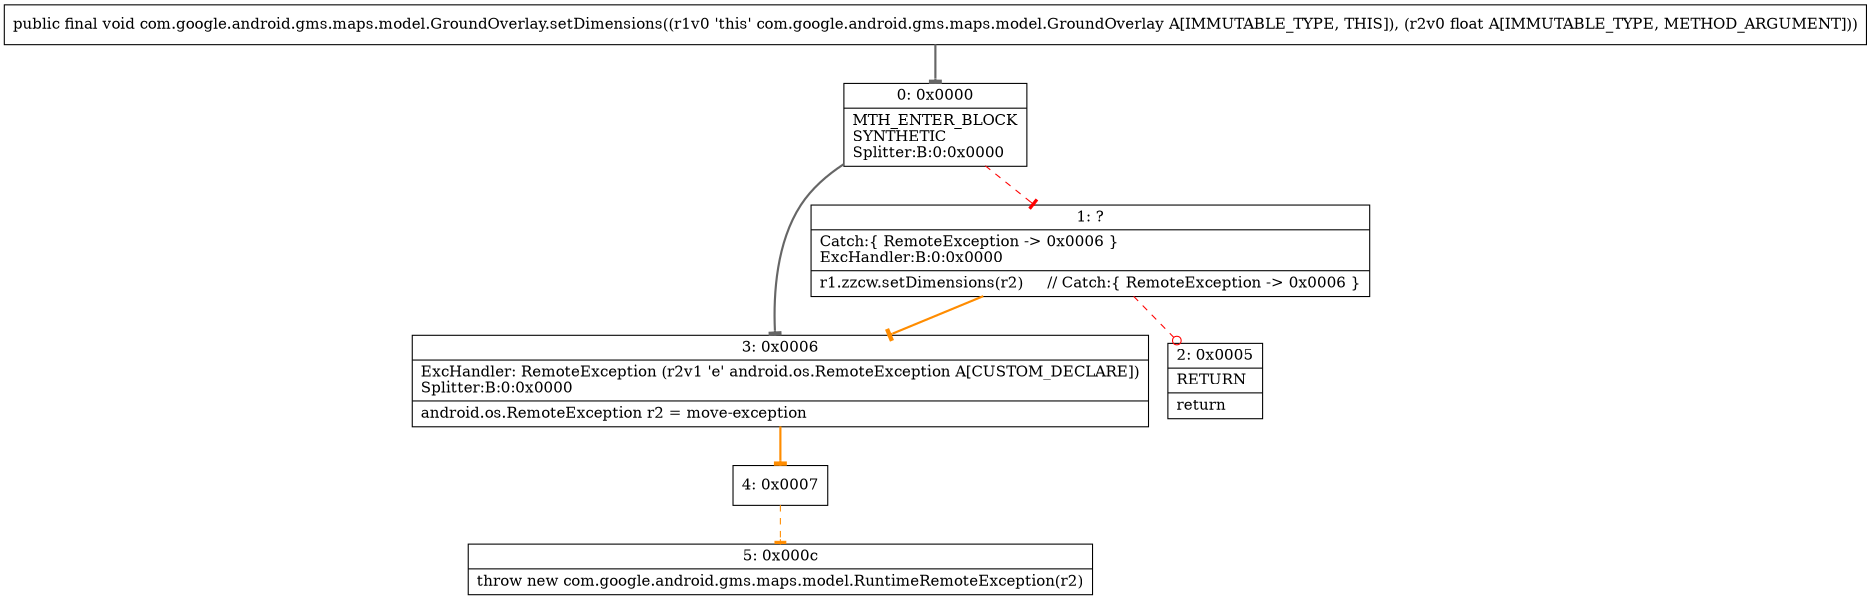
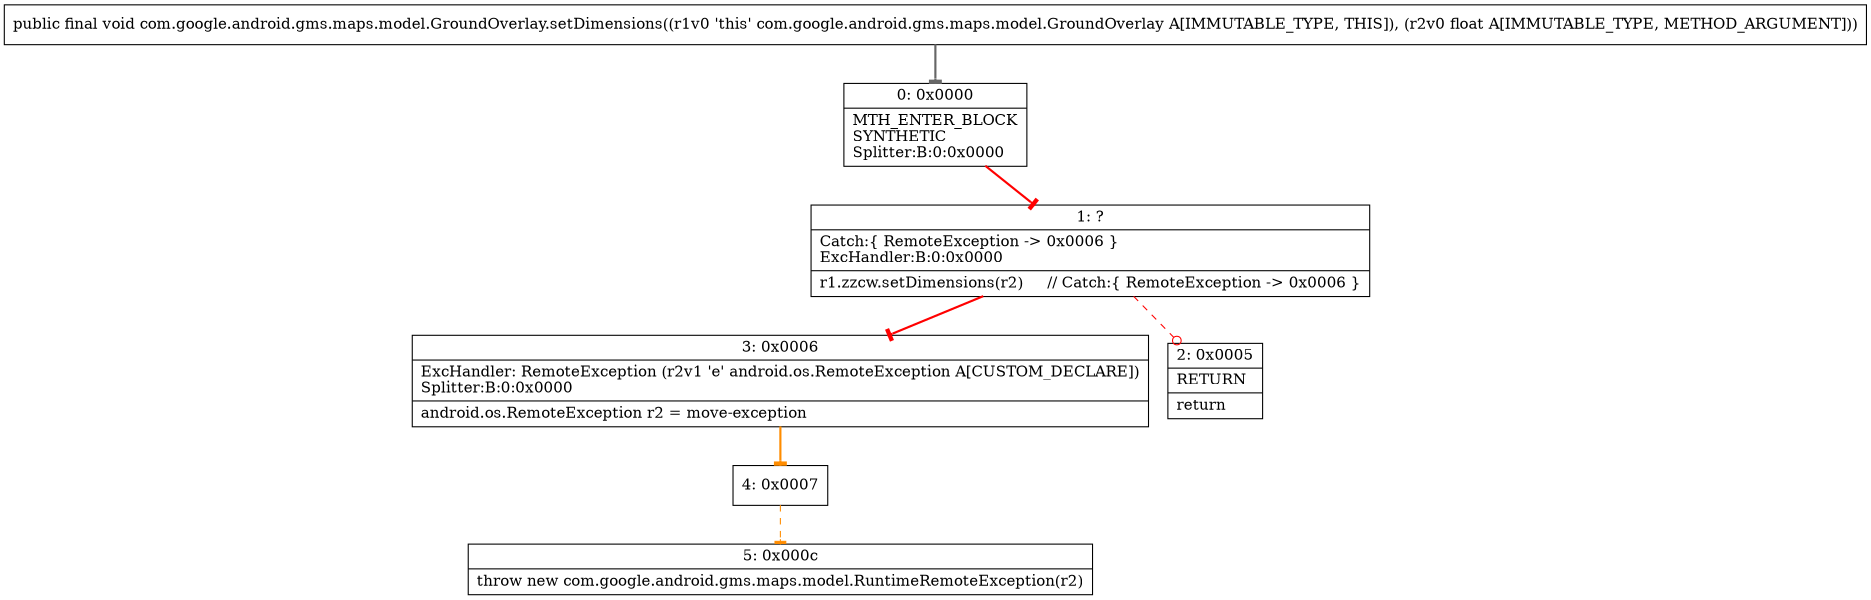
(1008, 184) -> (1008, 184)
(786, 237) -> none
(938, 315) -> (938, 315)
